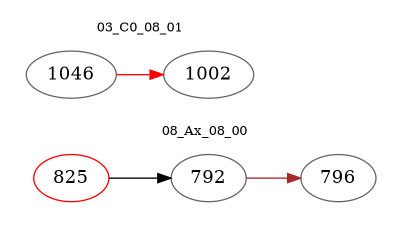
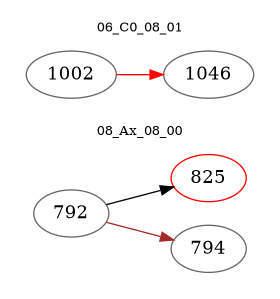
(140, 28) -> (140, 28)
(133, 75) -> (133, 75)
(133, 178) -> (133, 198)
(338, 178) -> (209, 249)
